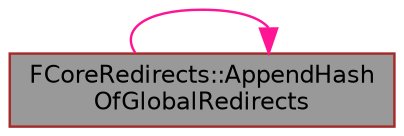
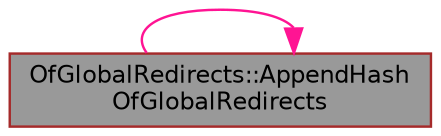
(202, 90) -> (220, 90)
